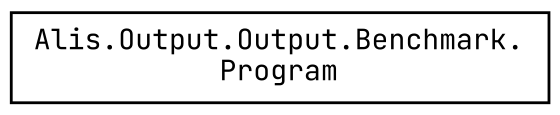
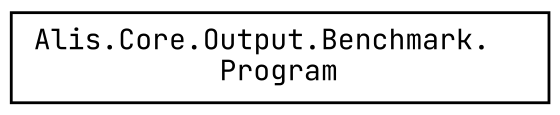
(280, 58) -> (280, 58)
